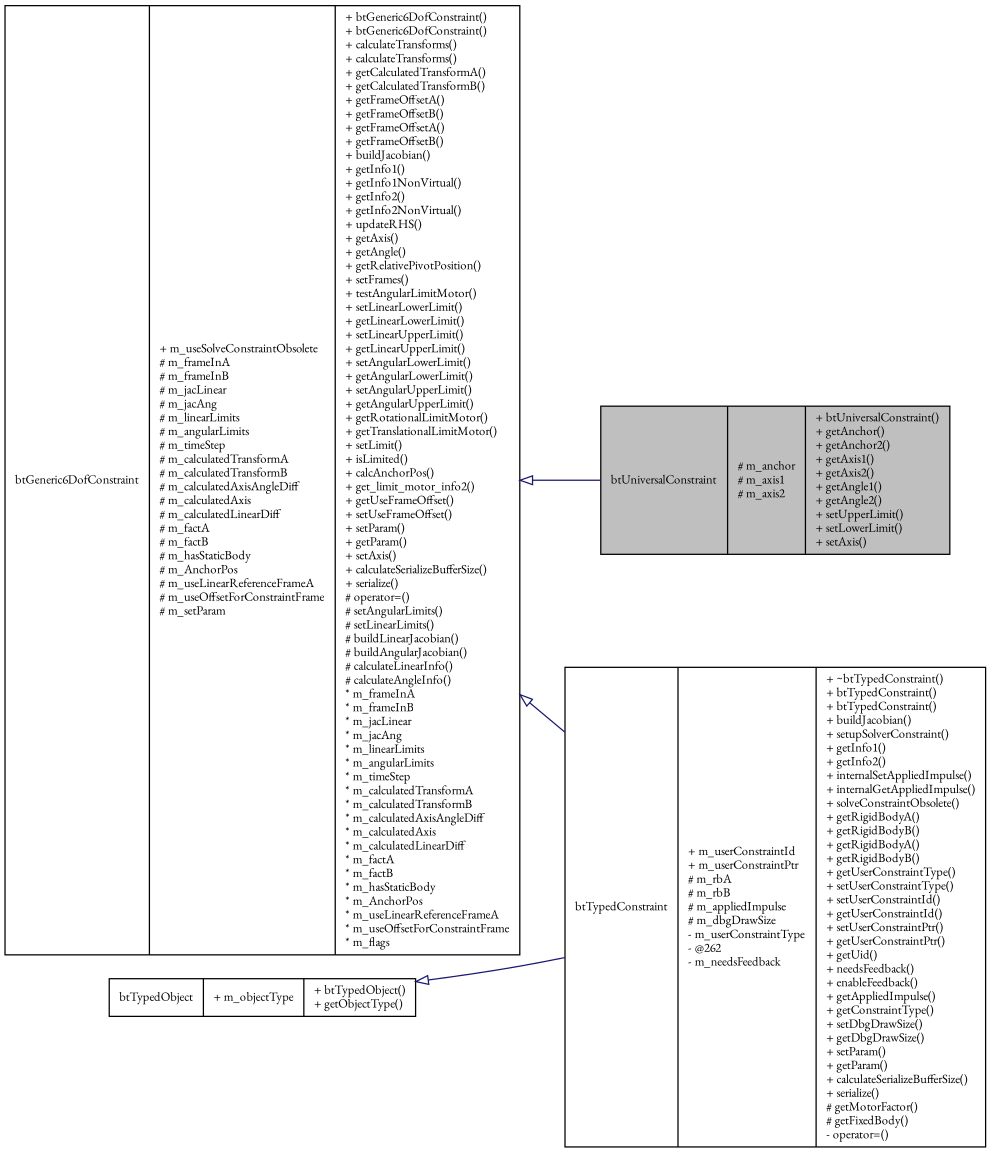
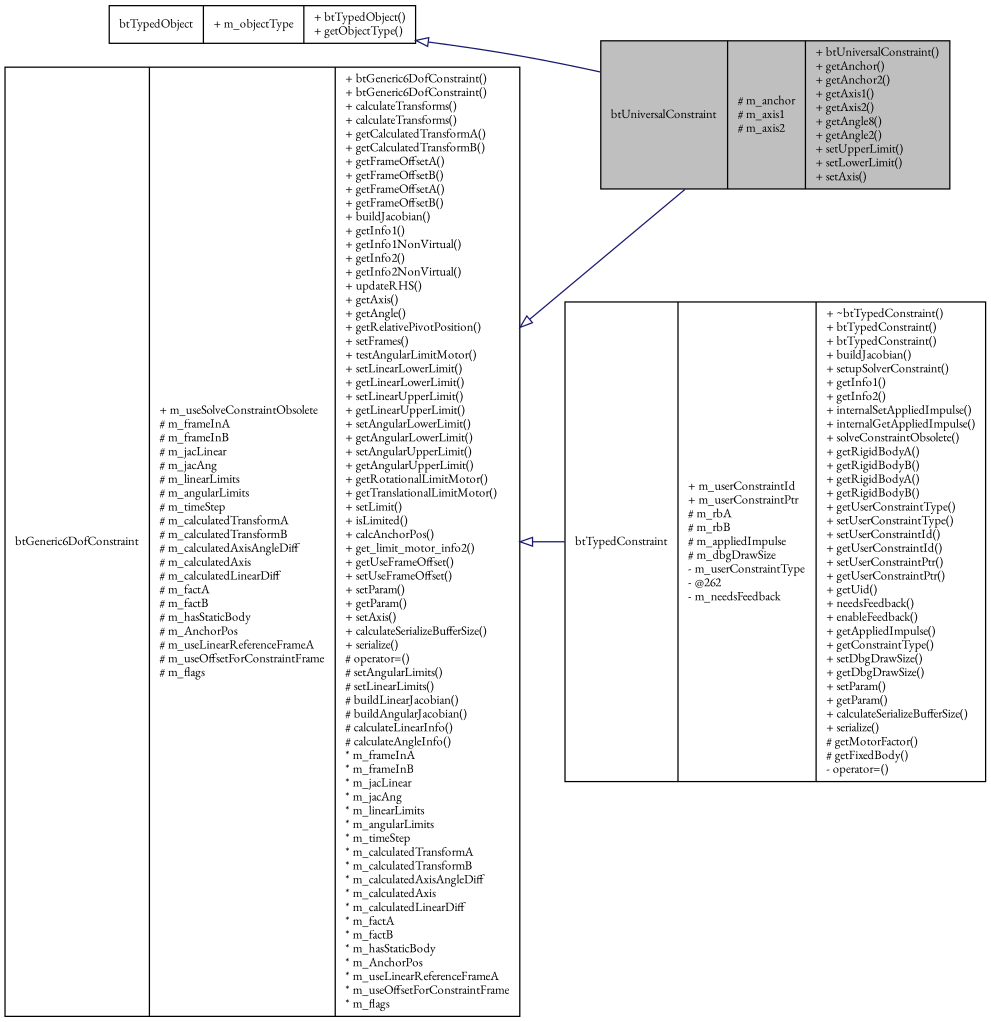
(849, 487) -> (849, 121)
(193, 611) -> (183, 672)
(497, 970) -> (515, 55)
